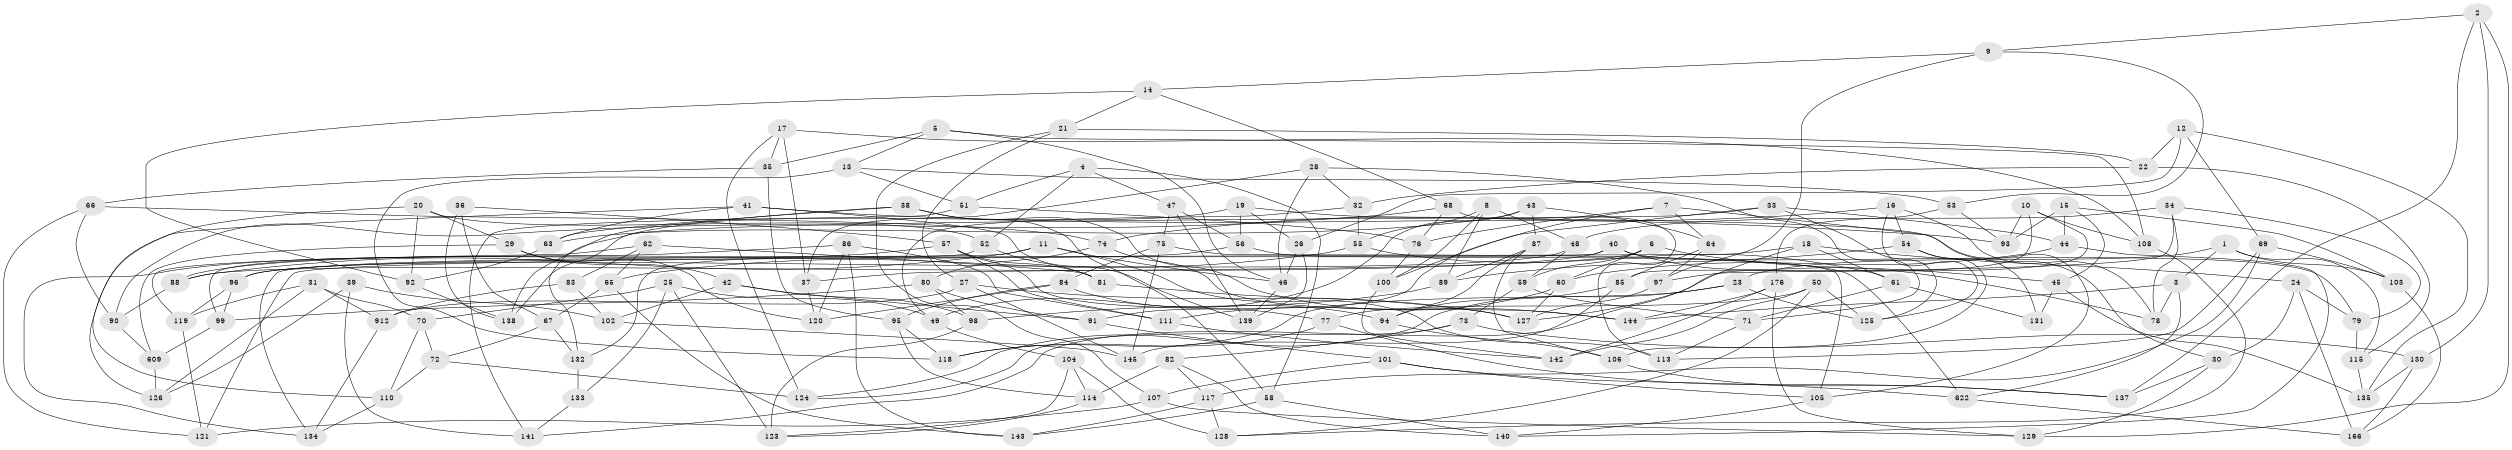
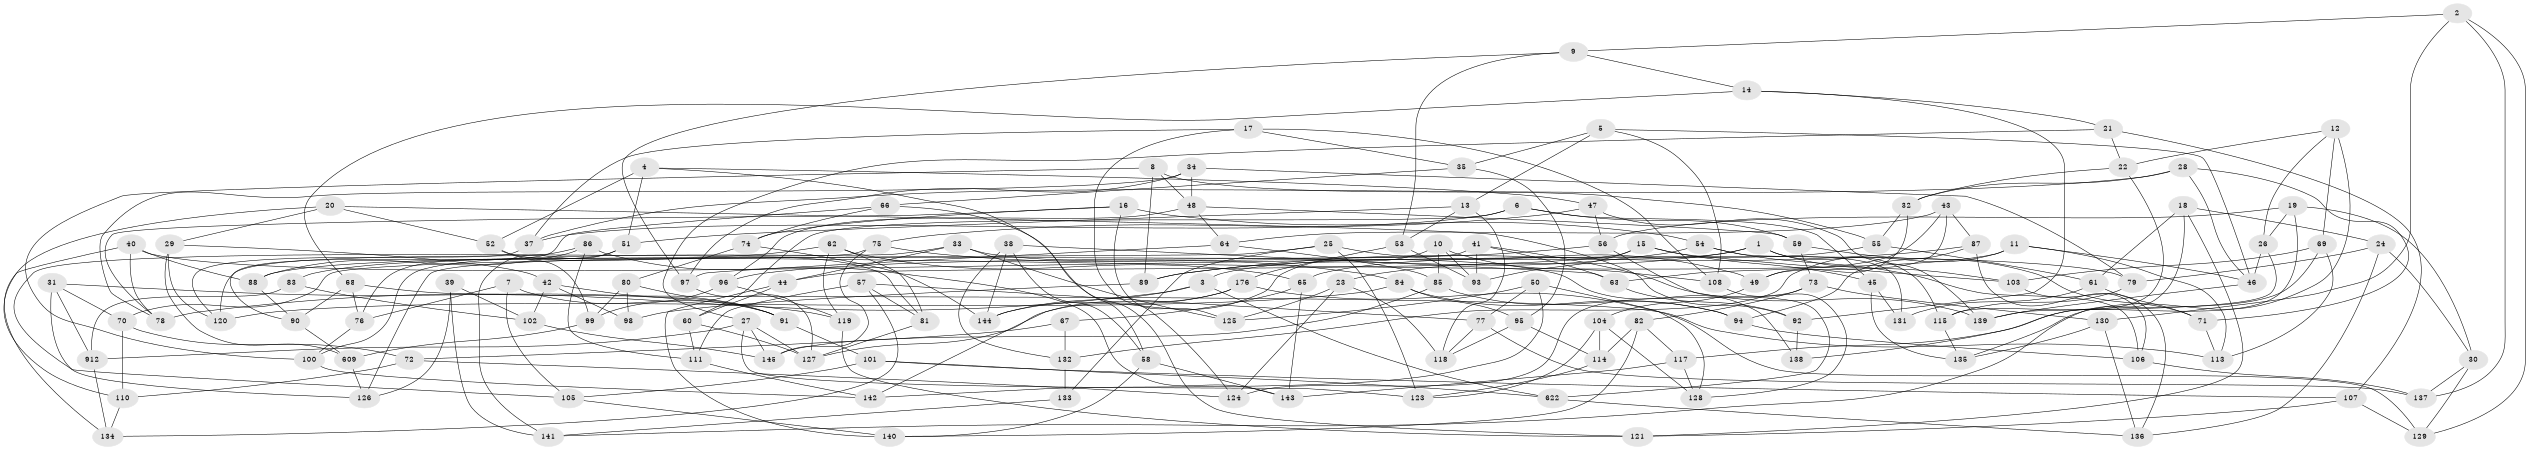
(460, 206) -> none
(1691, 227) -> (1208, 225)
(847, 351) -> (933, 385)
(2355, 437) -> (2138, 437)
